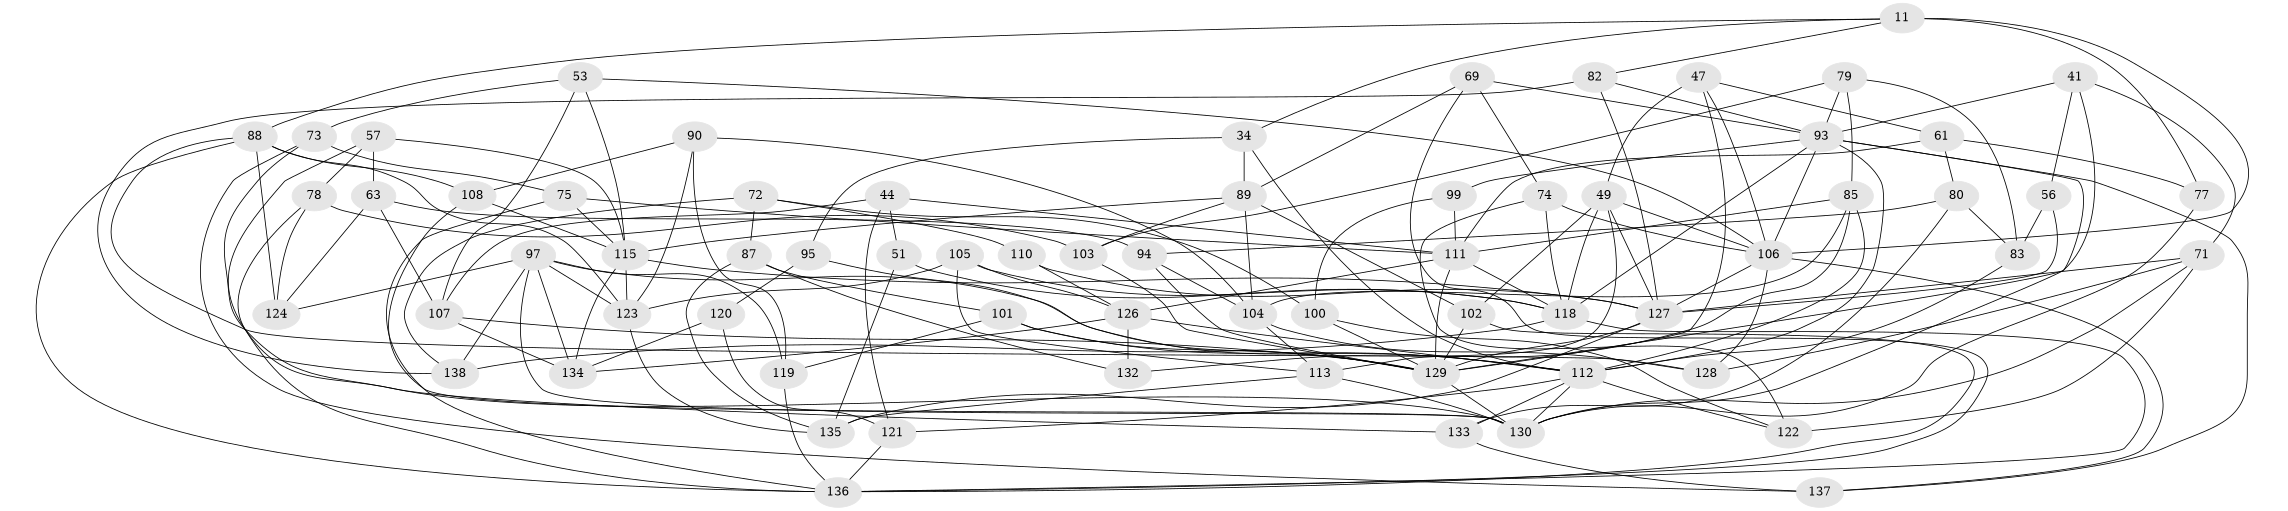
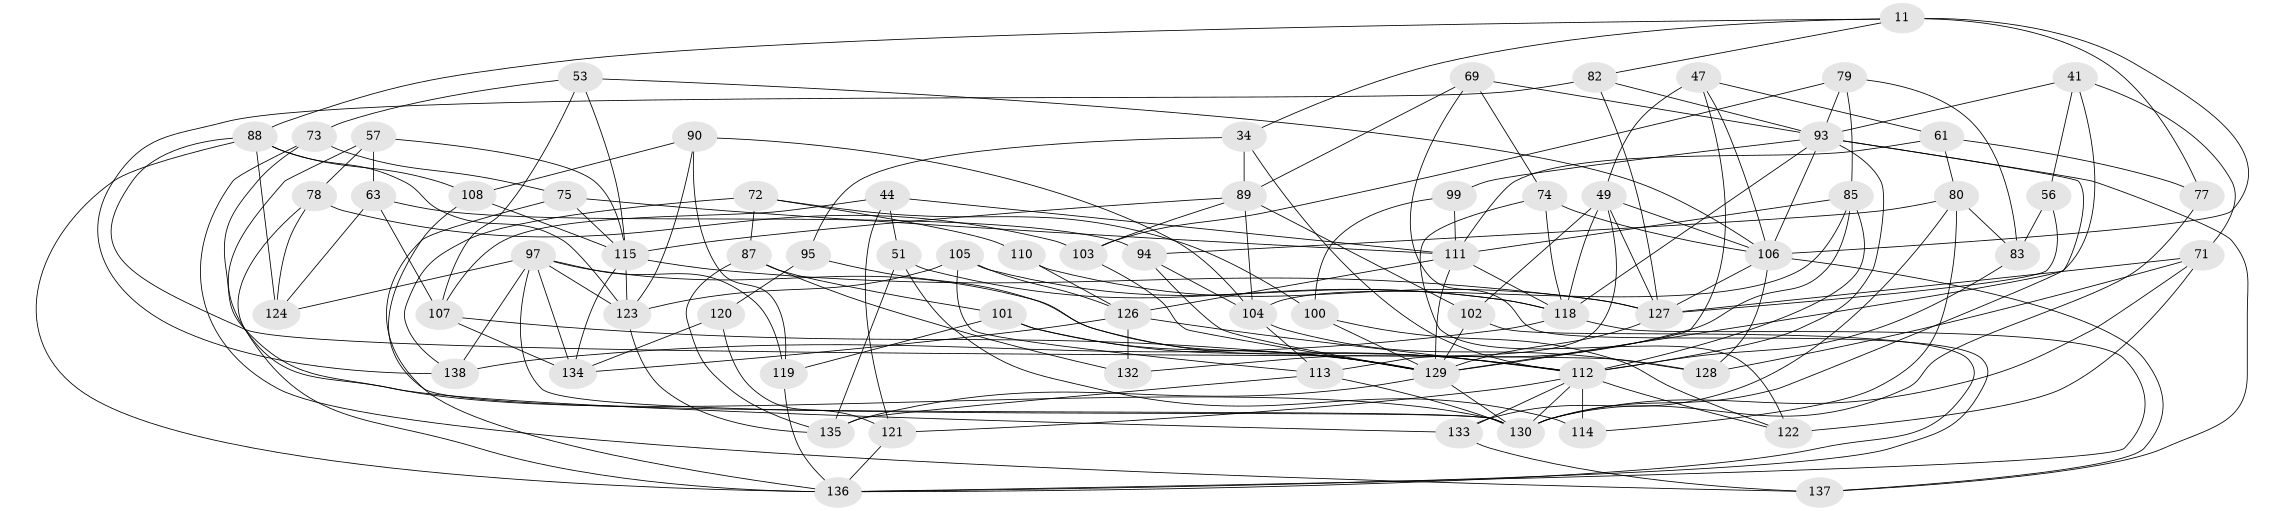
(1249, 406) -> (1059, 392)
none -> (1583, 433)
